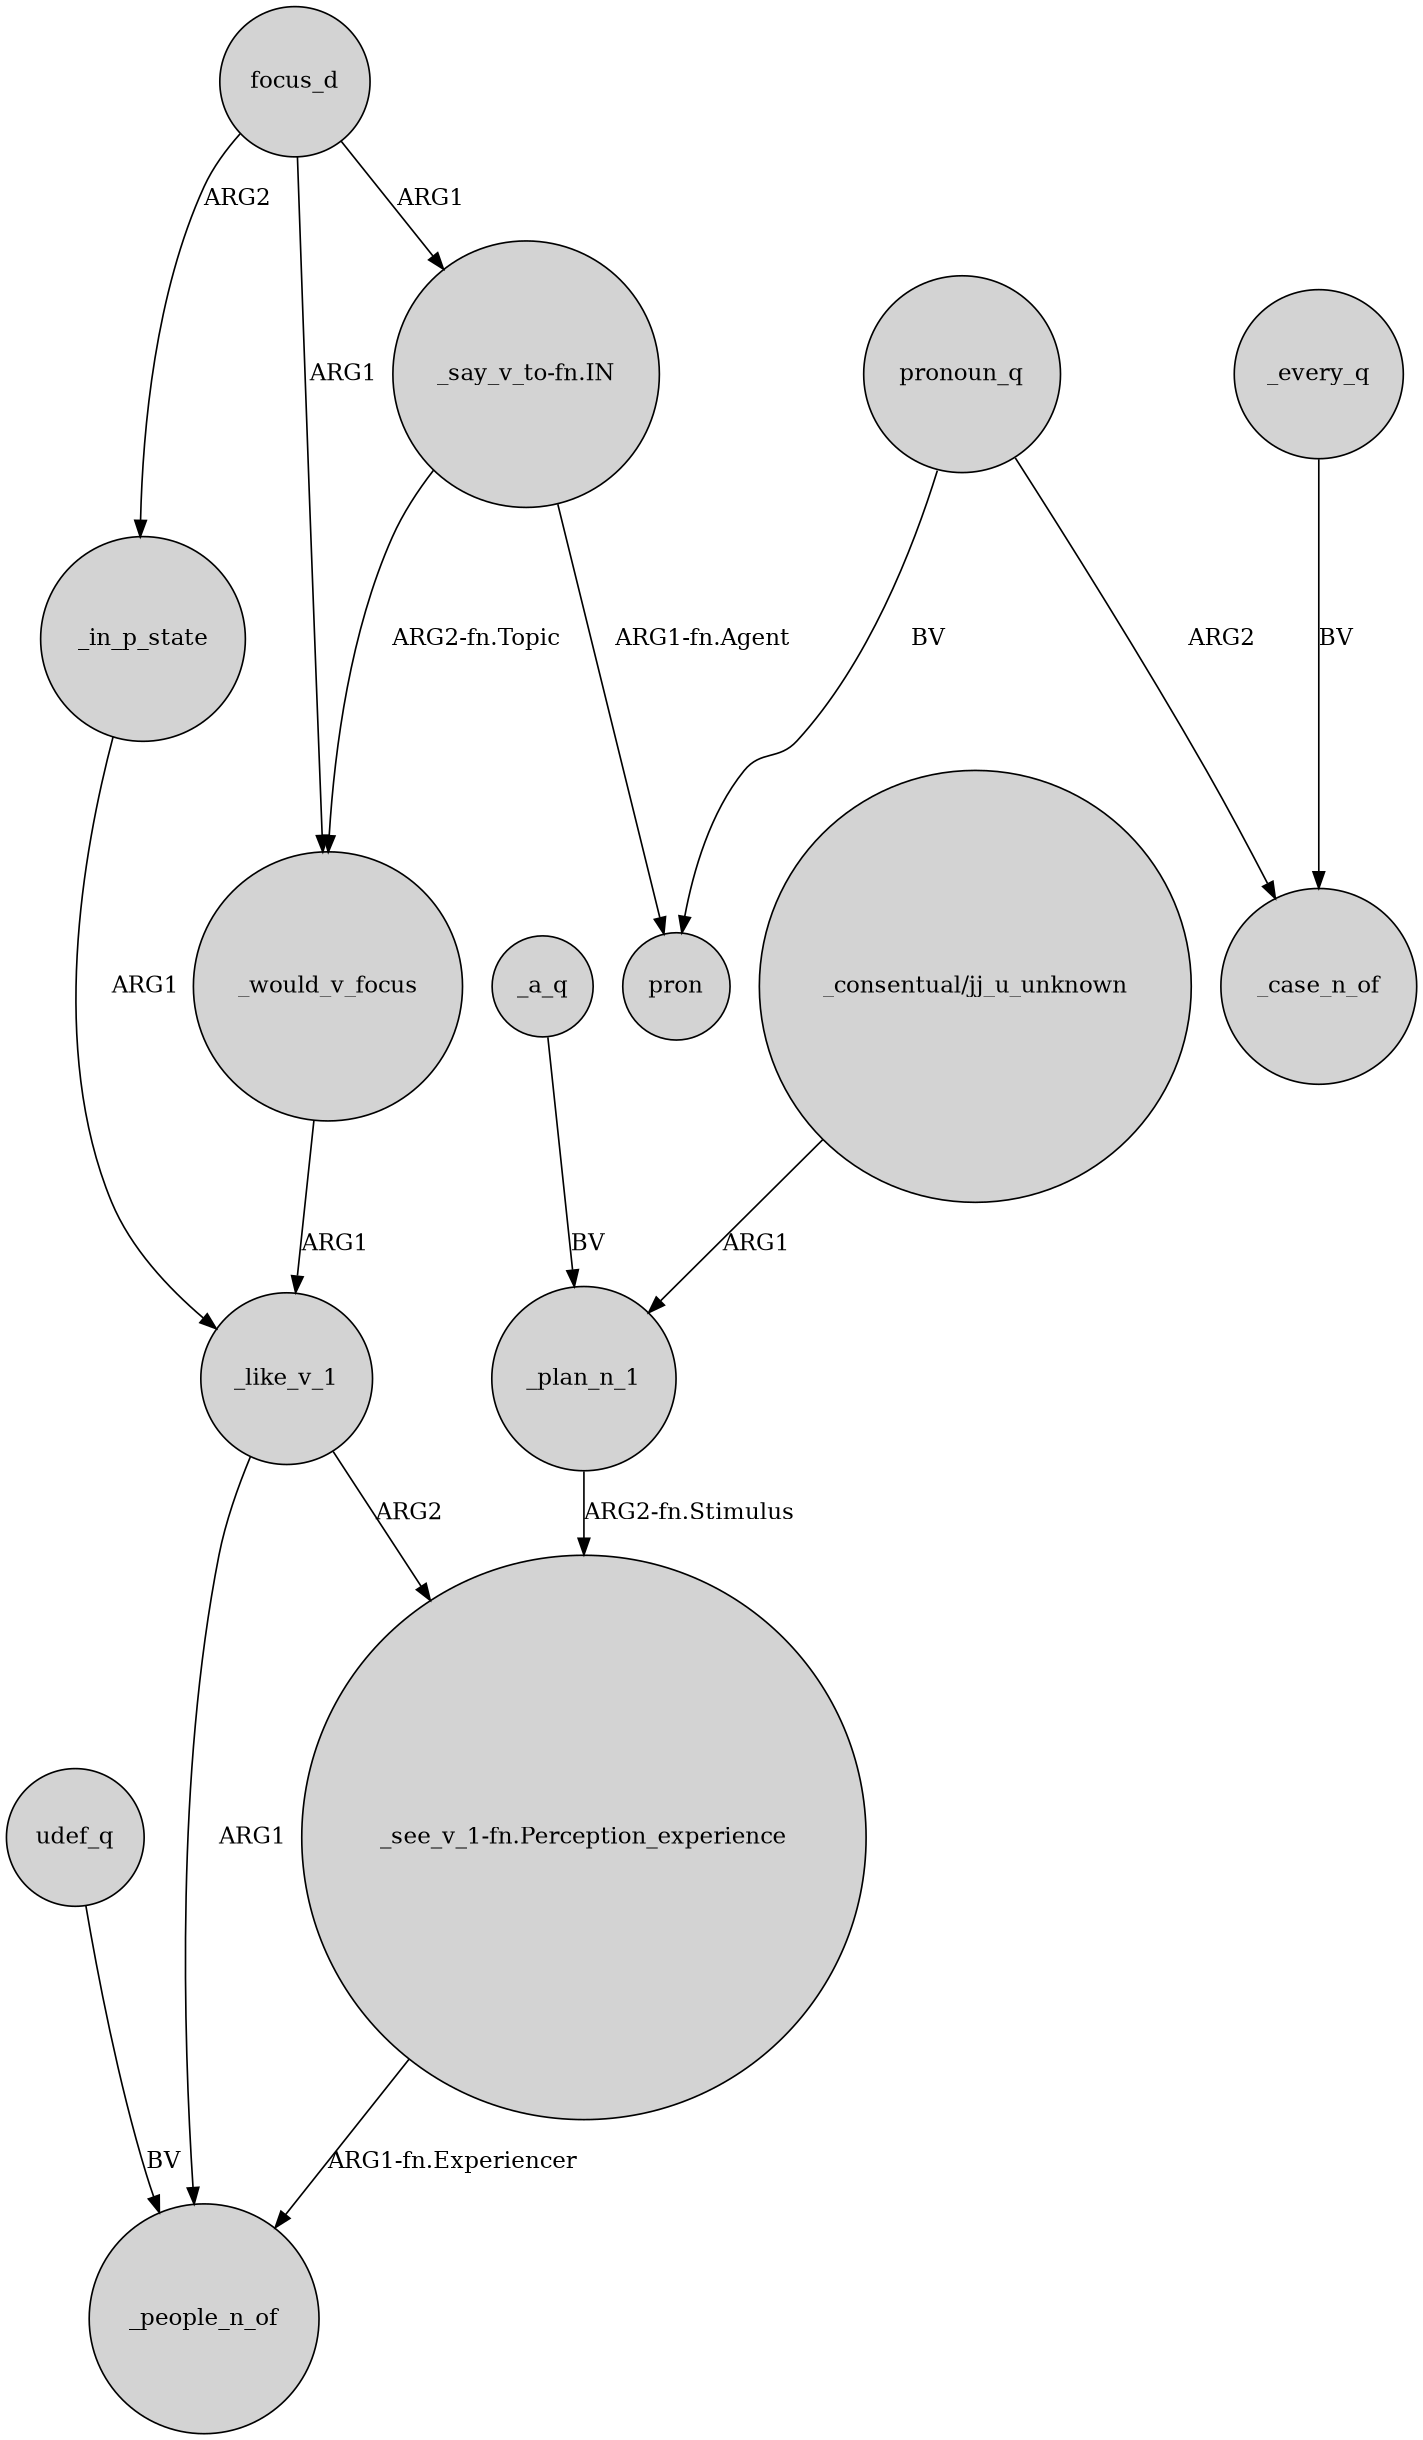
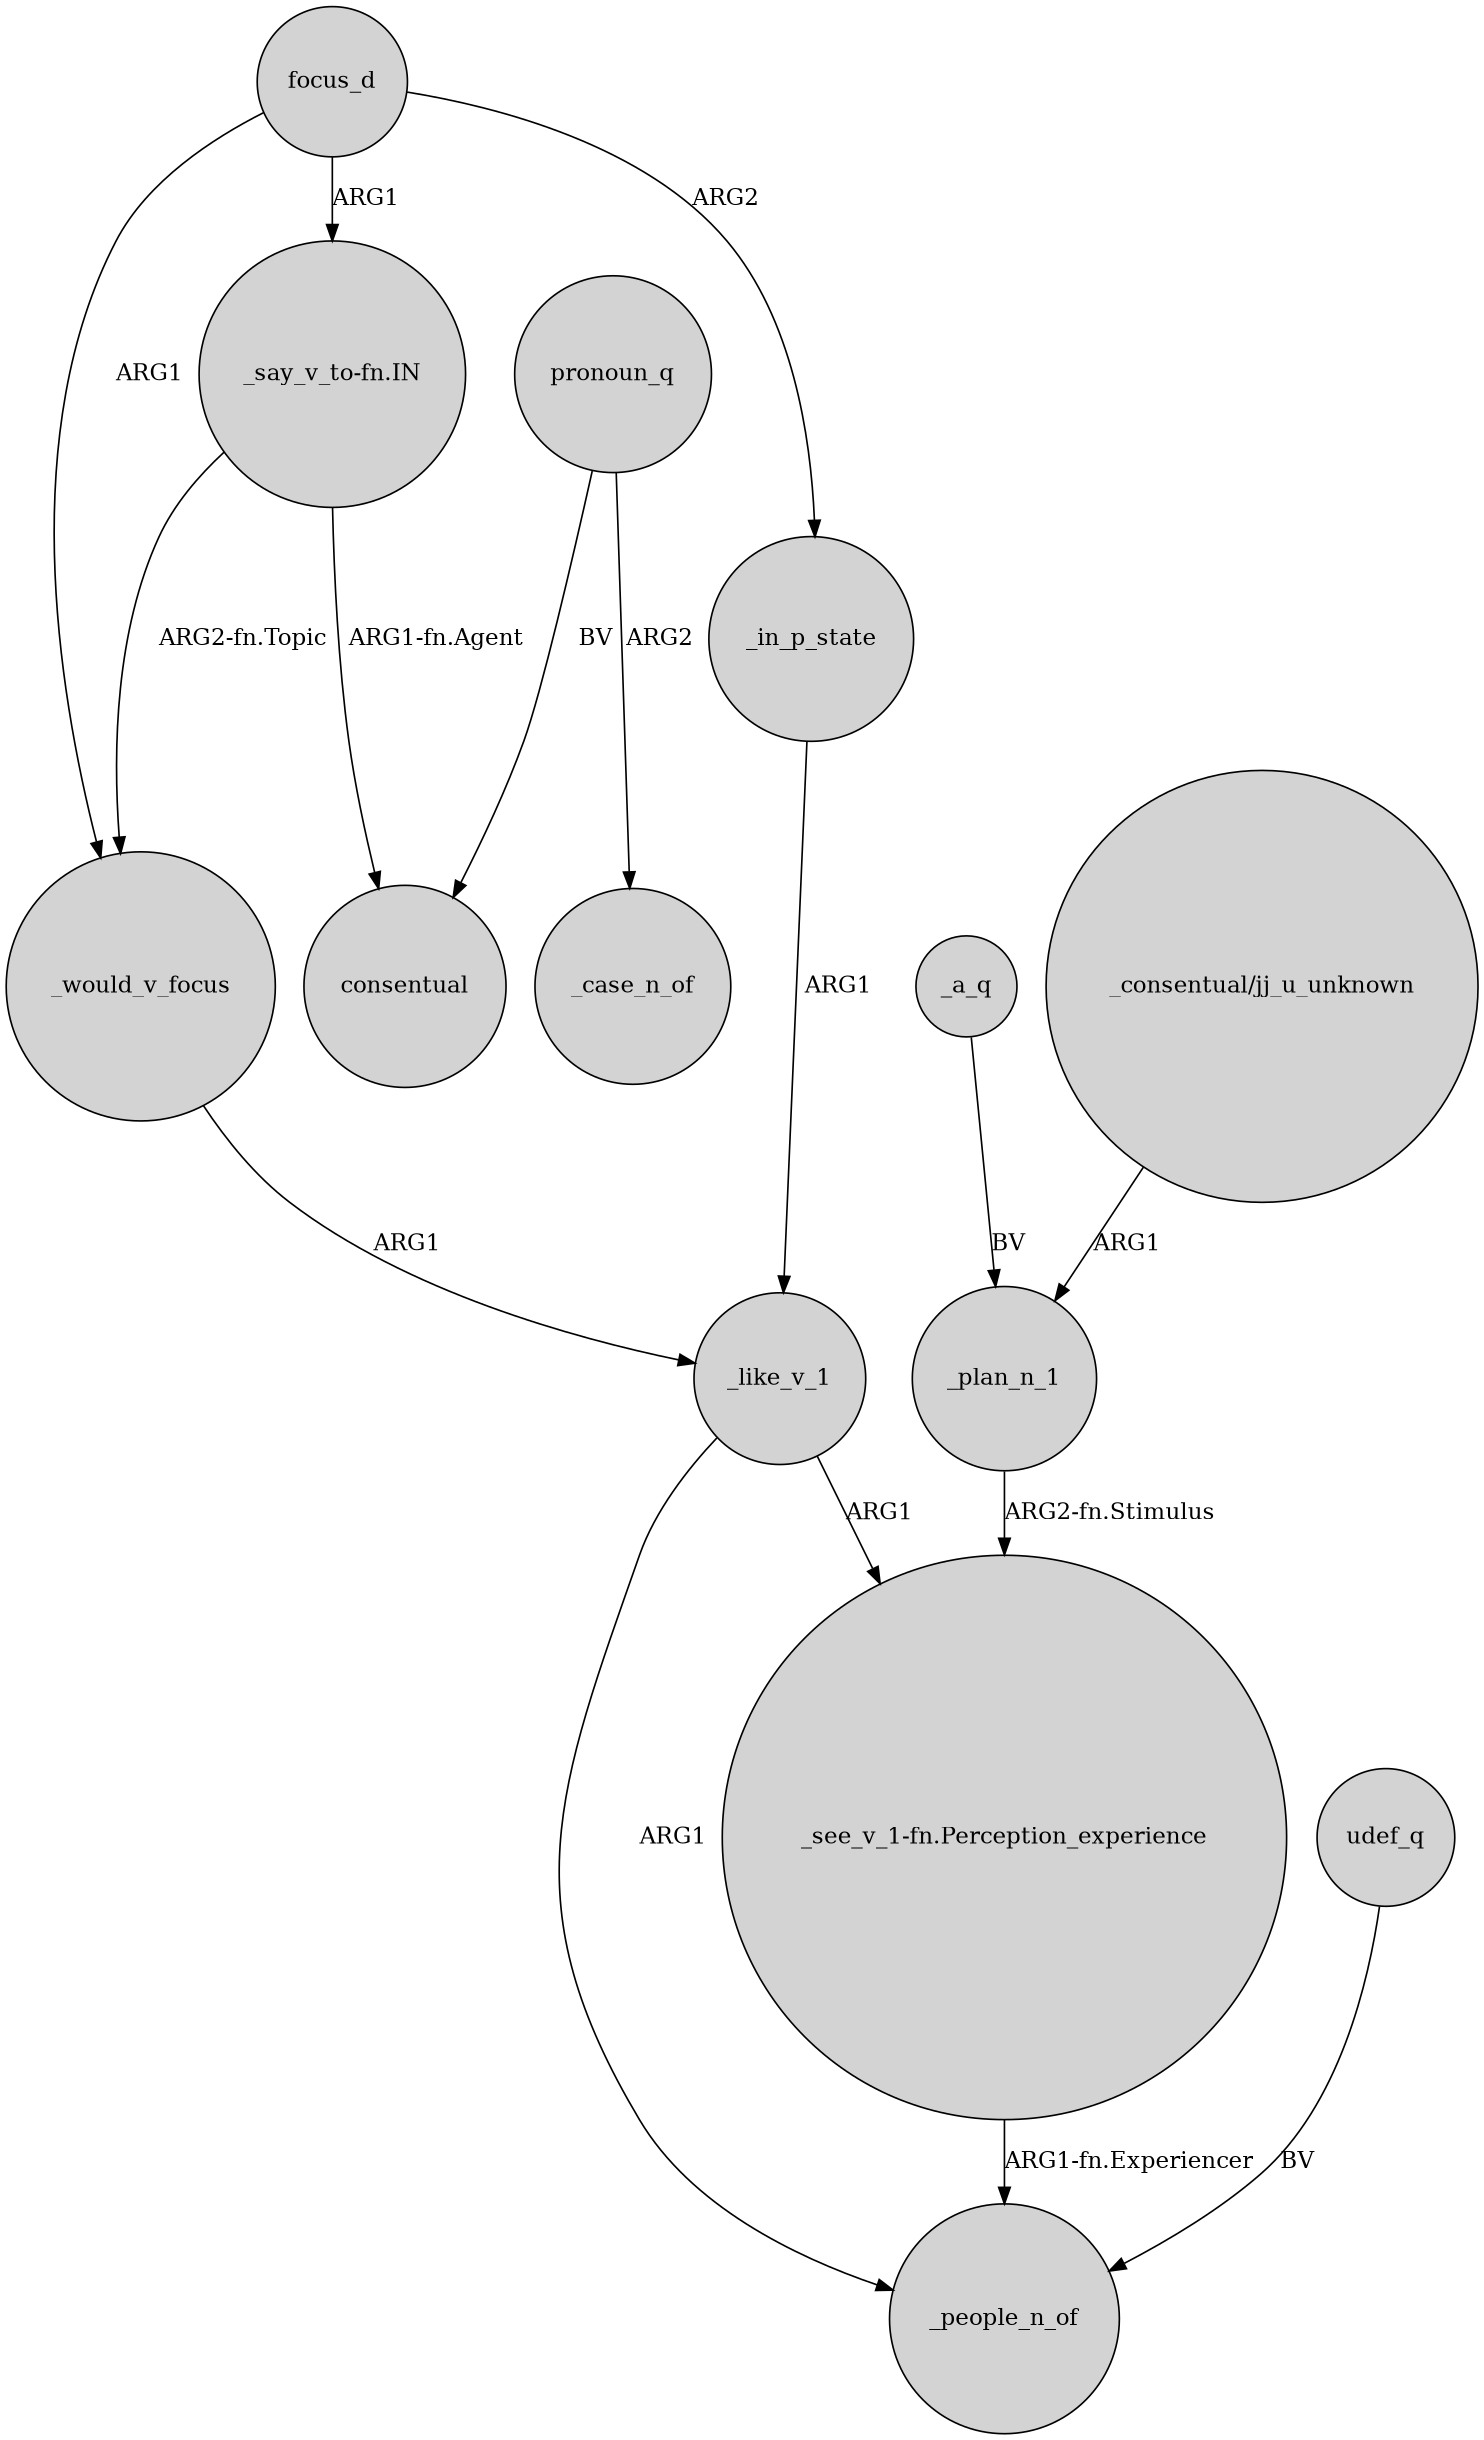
(1319, 374) -> none
(676, 986) -> (405, 986)
(410, 1513) -> (880, 1513)
